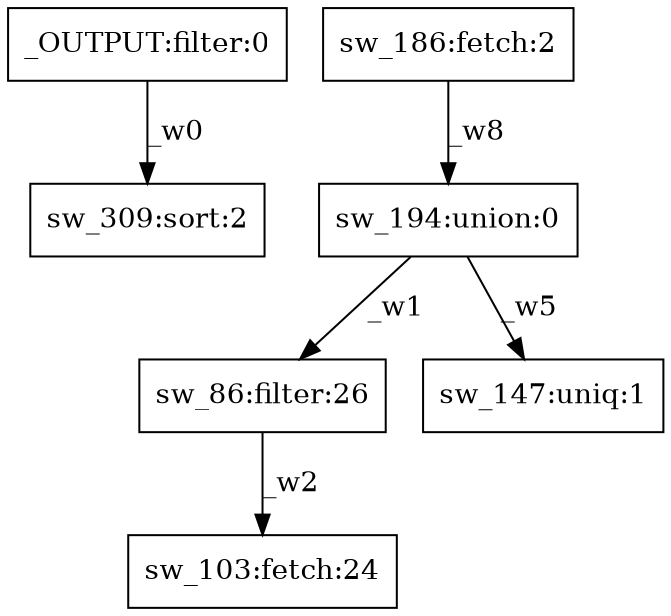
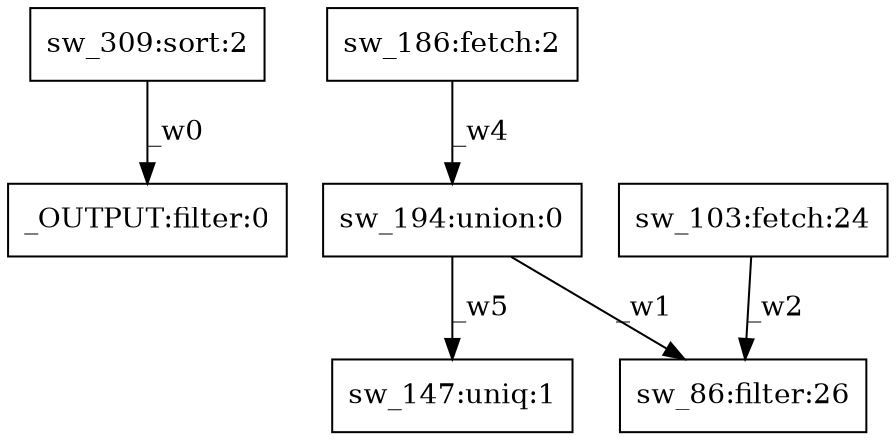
(147, 122) -> (147, 122)
(477, 132) -> (481, 132)
(263, 474) -> (749, 298)
